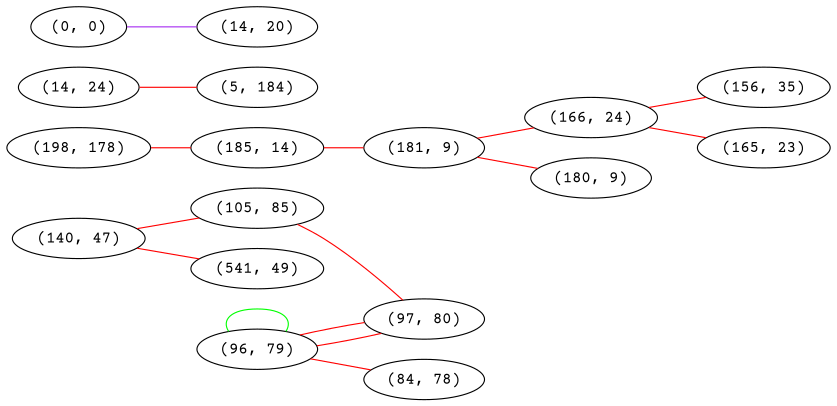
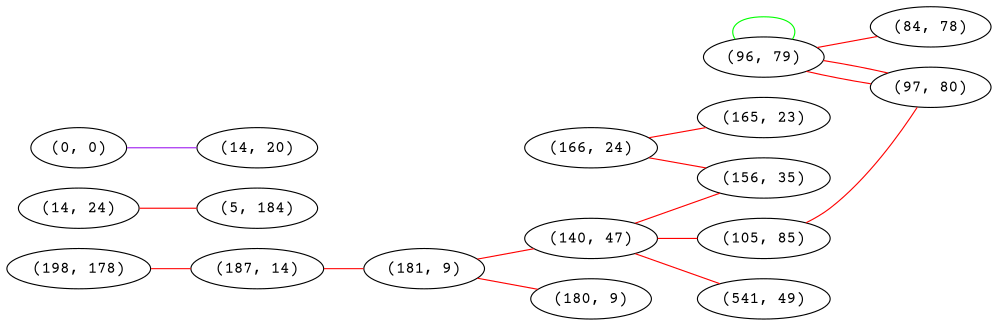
(506, 133) -> (506, 254)
(257, 148) -> (257, 269)
none -> (678, 208)
